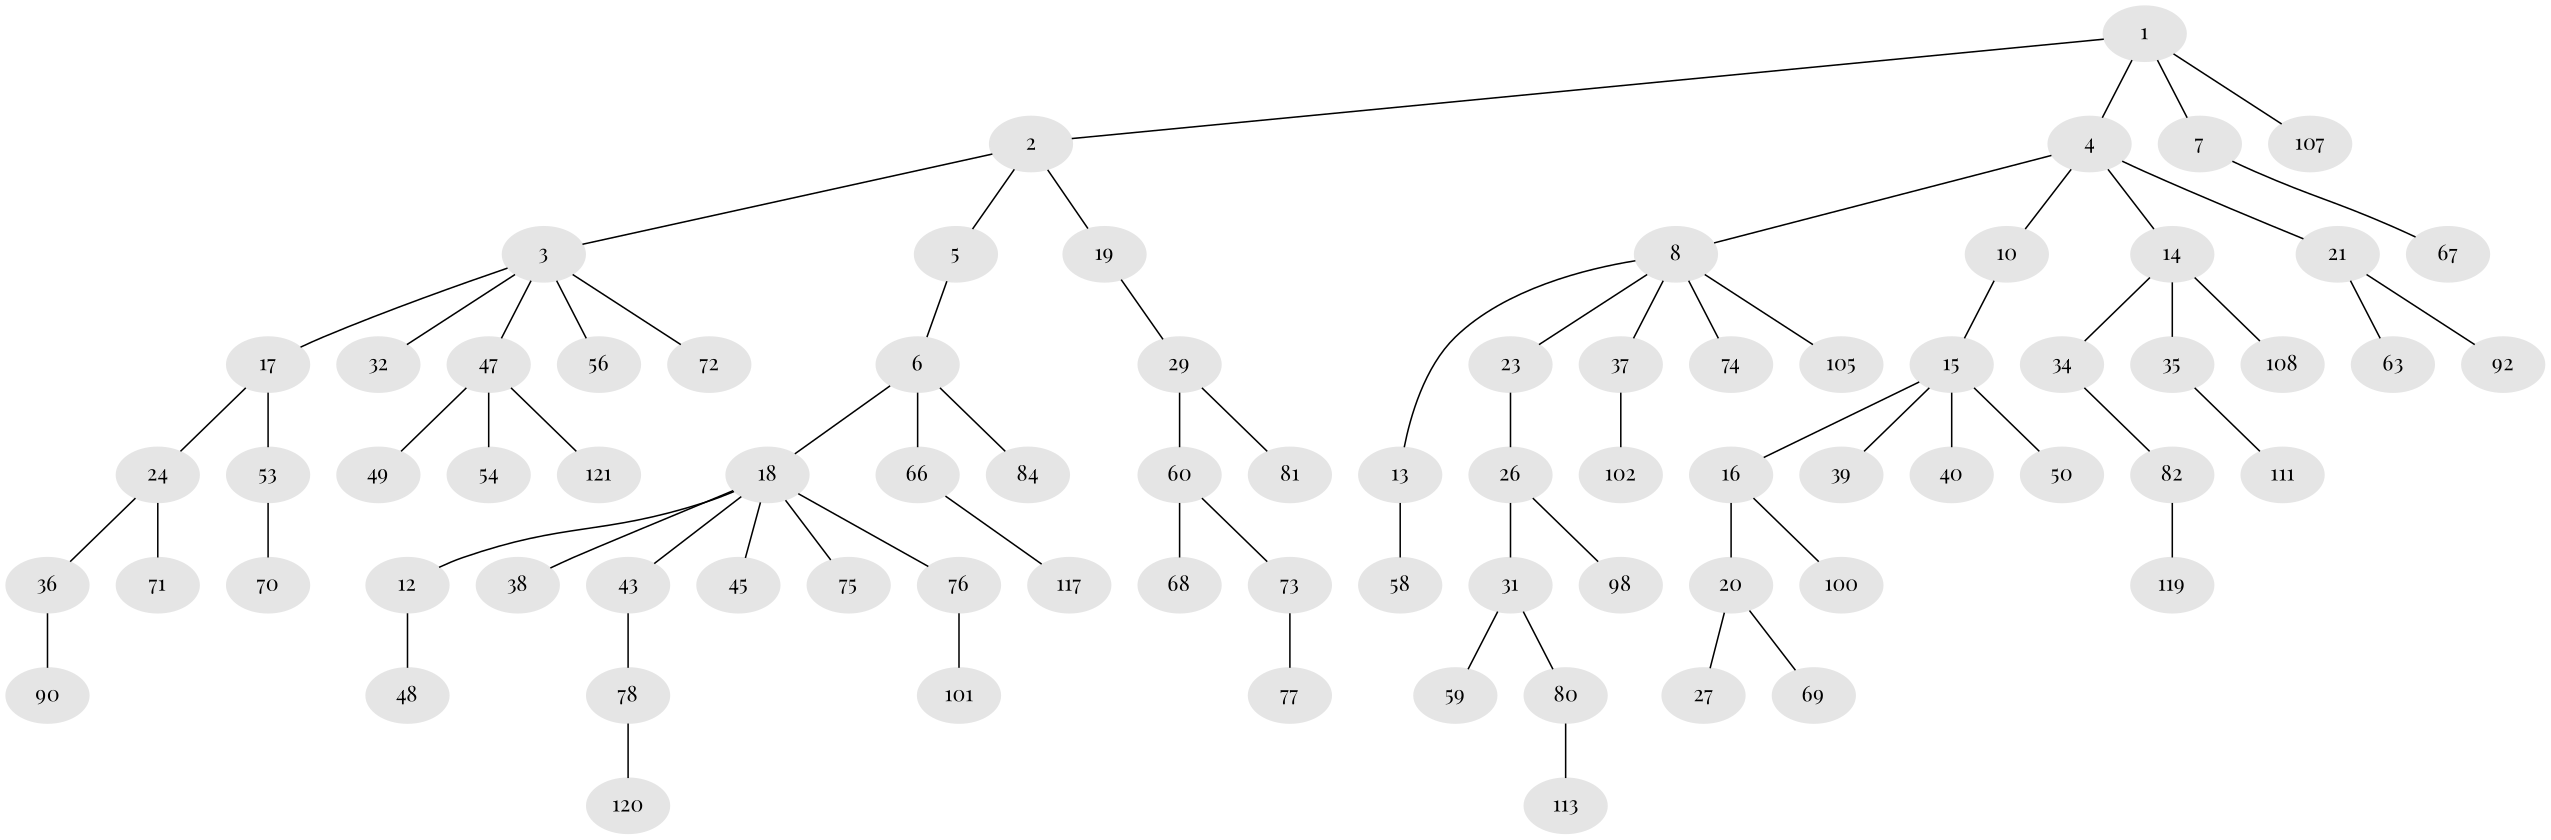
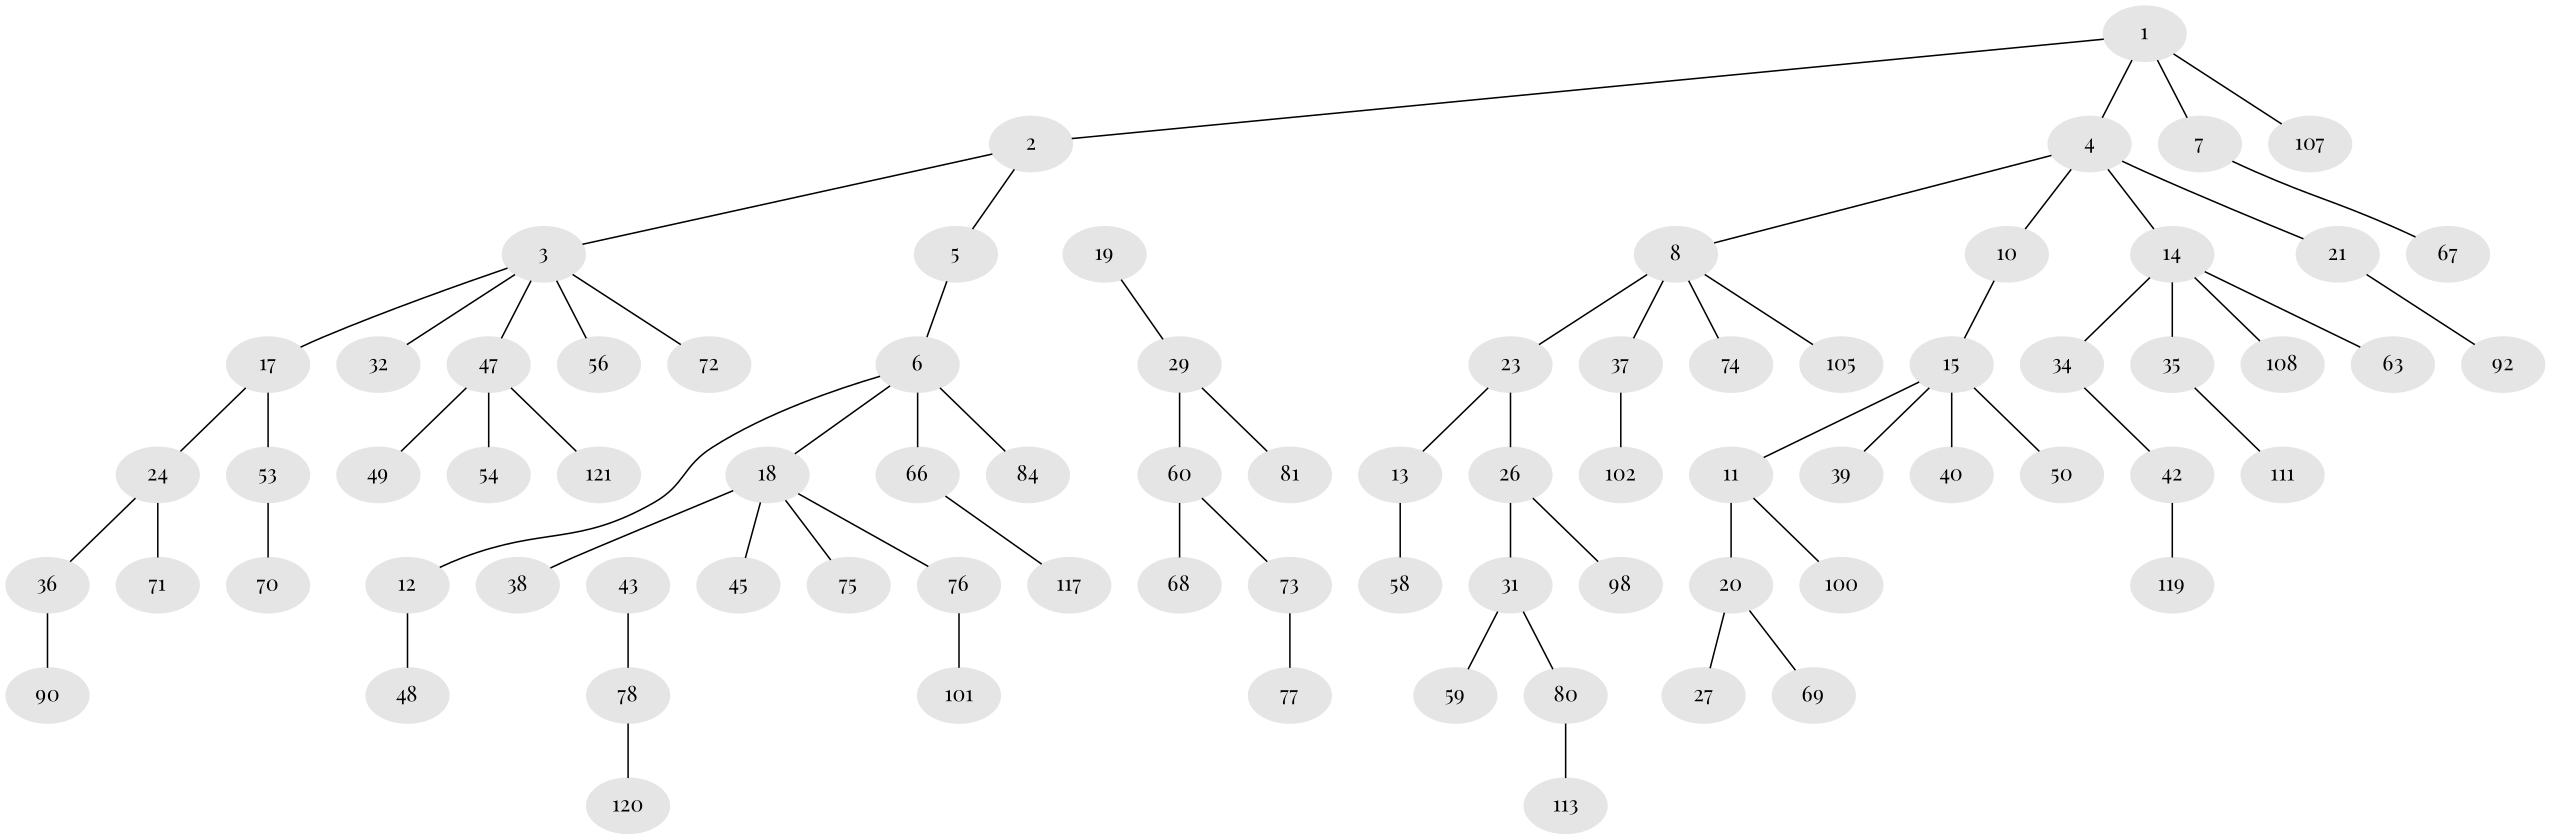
(1068, 199) -> none
(2365, 309) -> (2283, 309)
(1485, 314) -> (1456, 420)
(1731, 475) -> (1731, 475)
(2172, 475) -> (2172, 475)
(586, 529) -> (670, 491)
(698, 530) -> none
